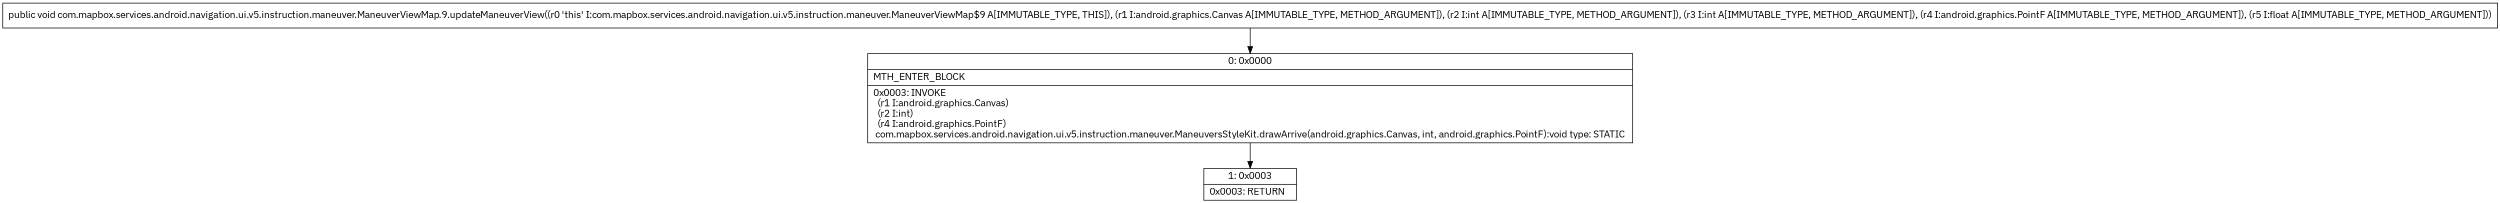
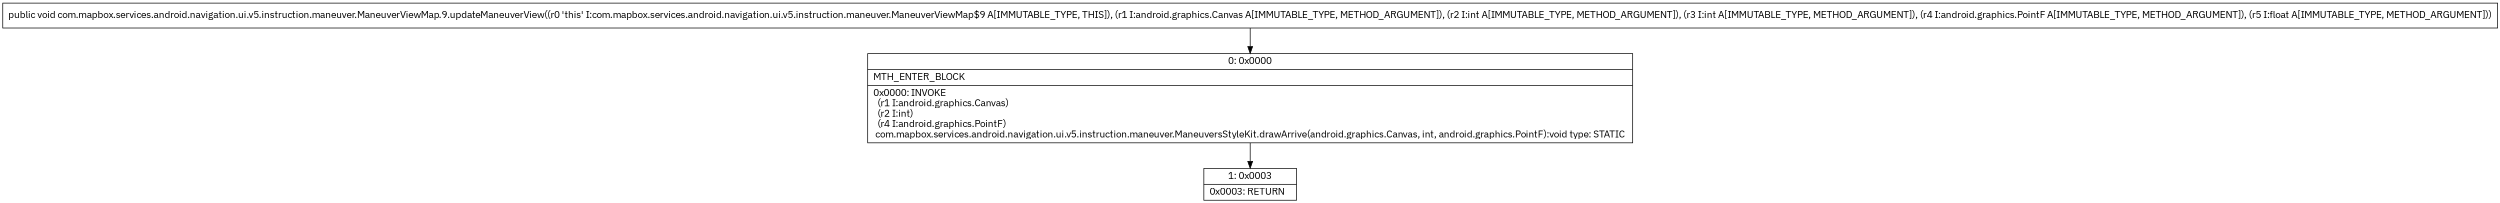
(912, 93) -> (912, 93)
